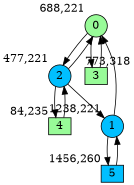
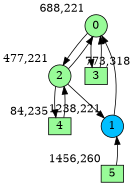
(60, 76) -> (60, 76)
(107, 147) -> none
(112, 174) -> (112, 174)
